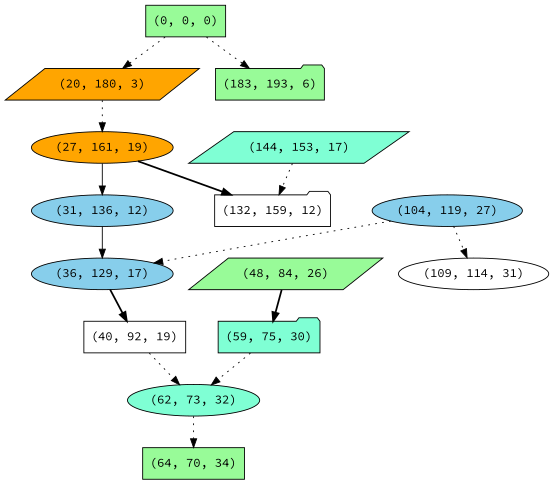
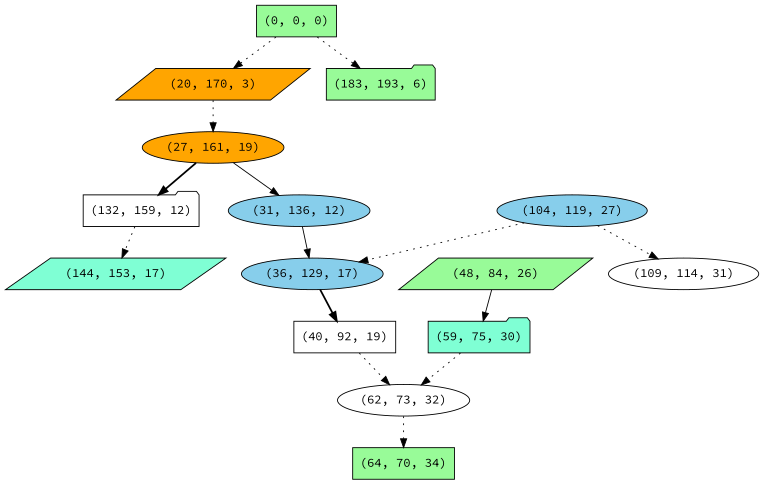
(102, 84) -> (213, 84)
(287, 175) -> (130, 238)
(279, 301) -> (489, 301)
(194, 400) -> (404, 400)
